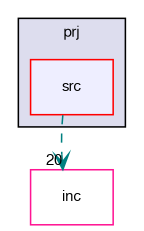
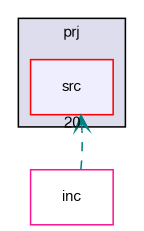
(62, 137) -> (82, 150)
